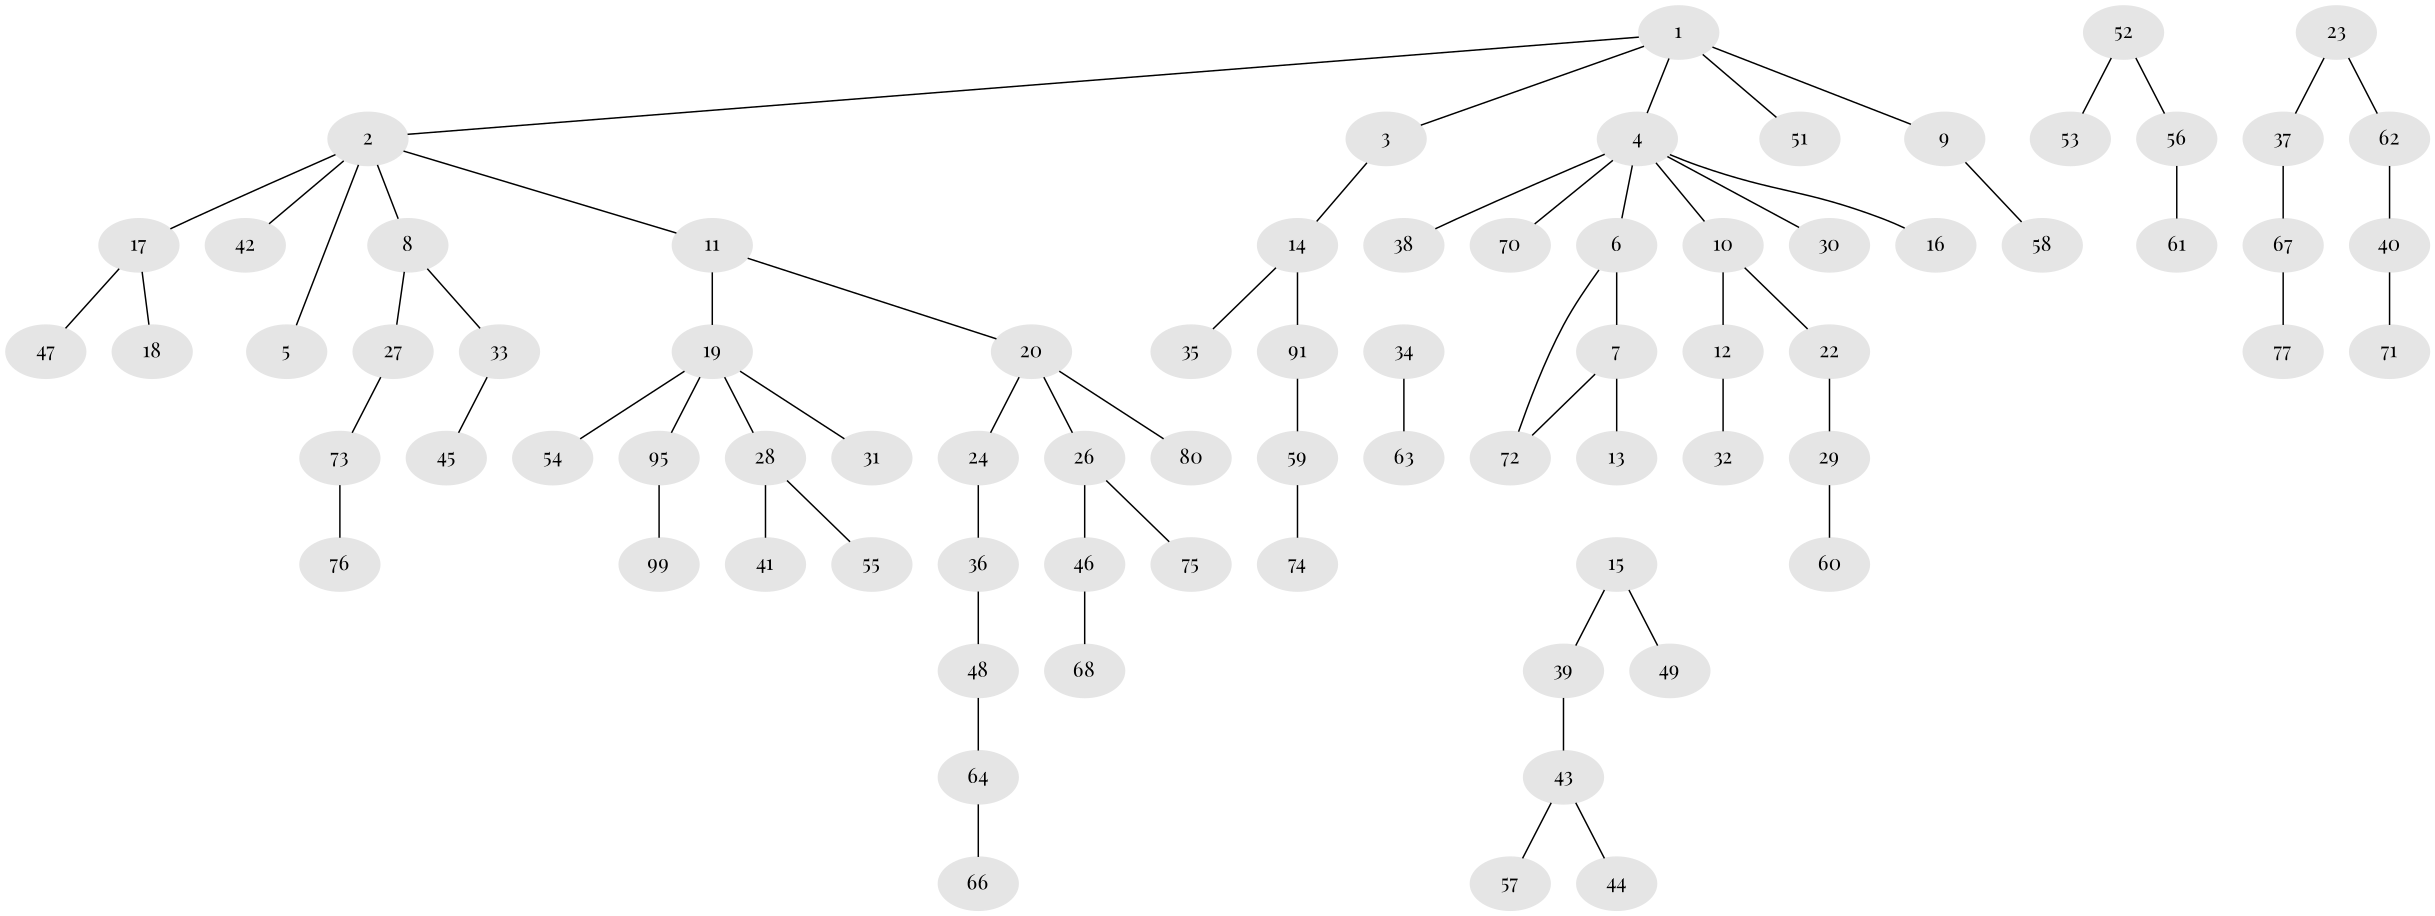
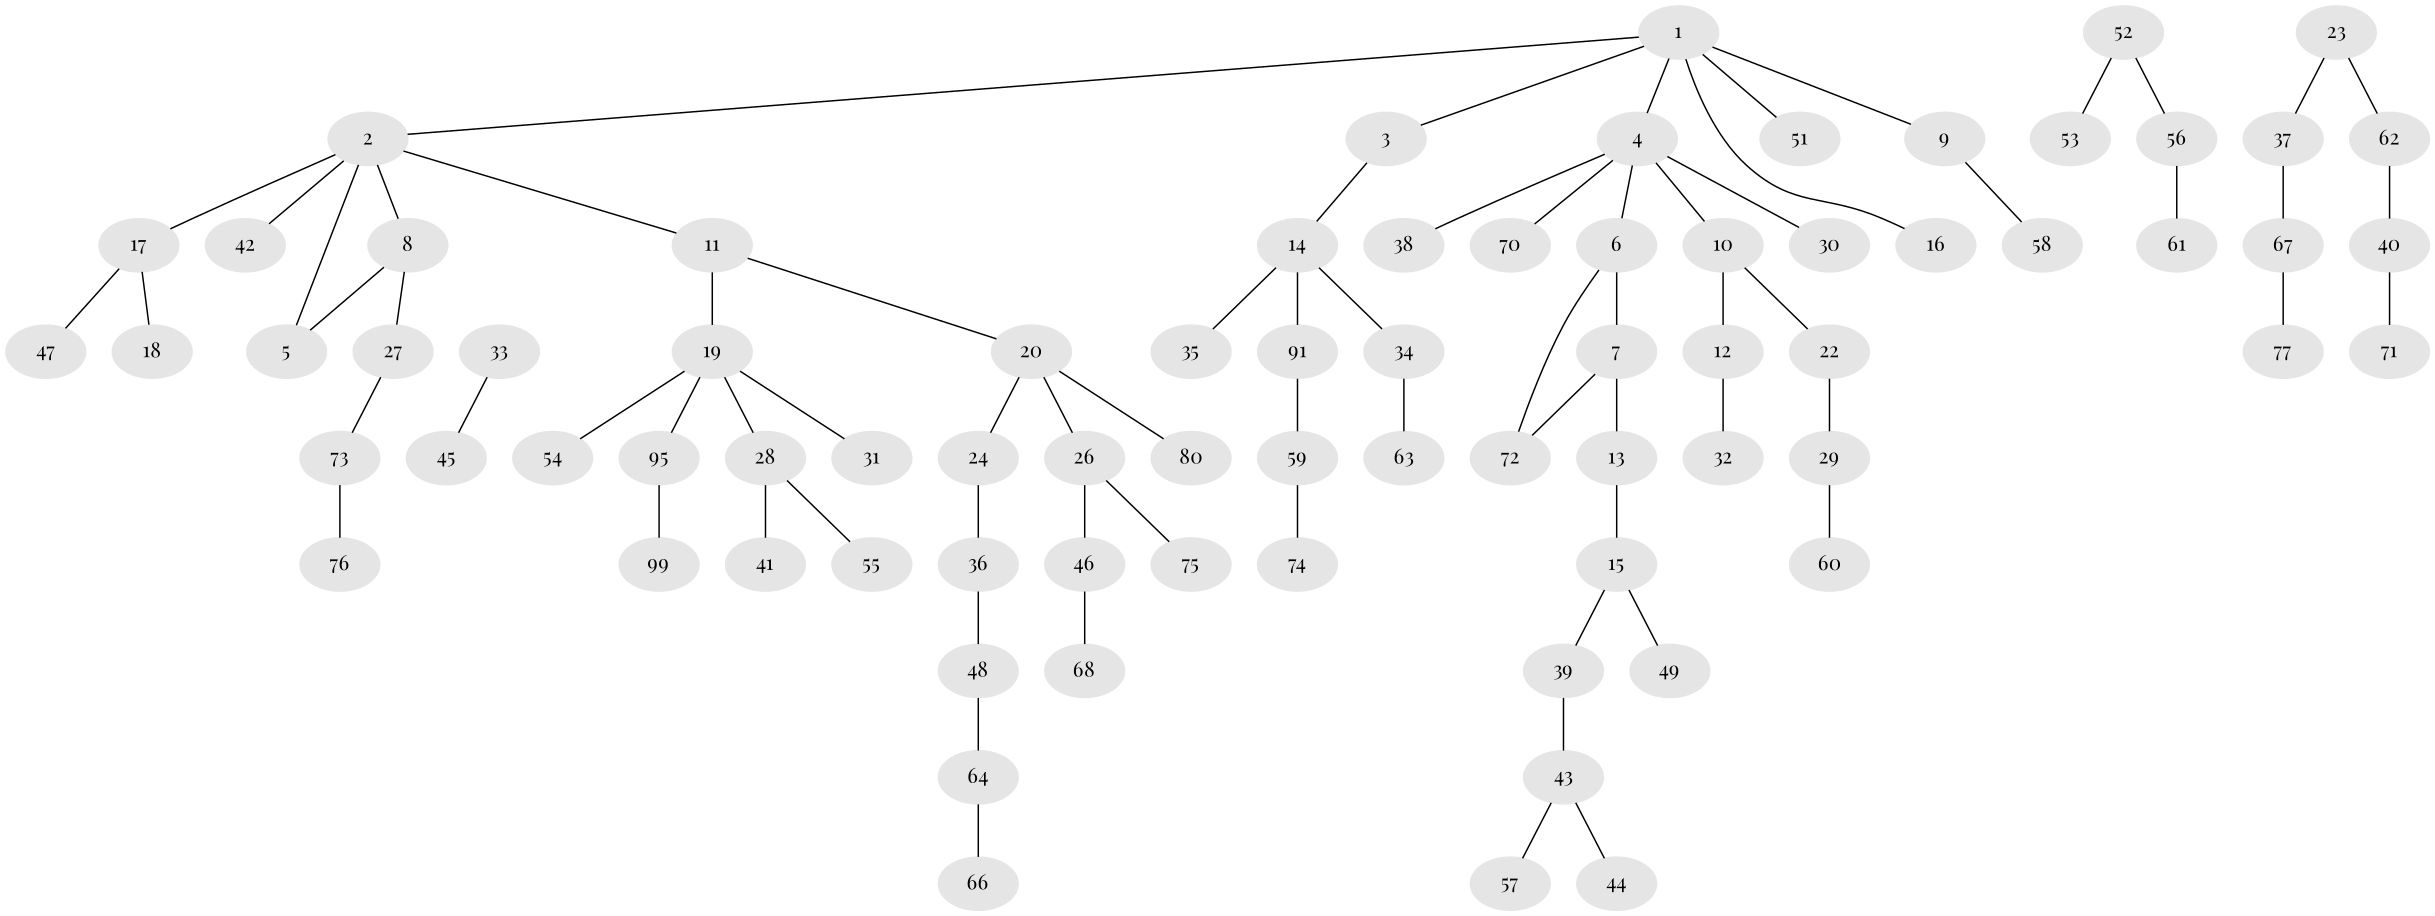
(1788, 191) -> (1766, 180)
none -> (1351, 298)
(454, 299) -> (347, 299)
none -> (1617, 511)
